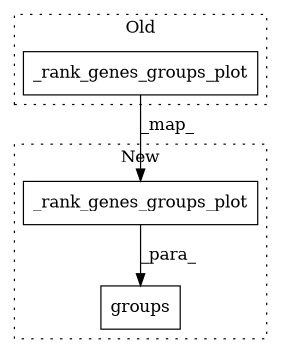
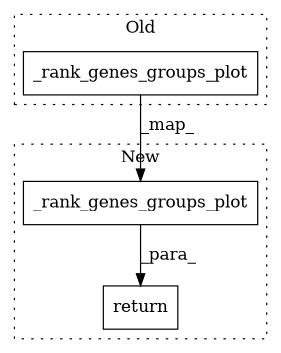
(141, 308) -> (141, 308)
